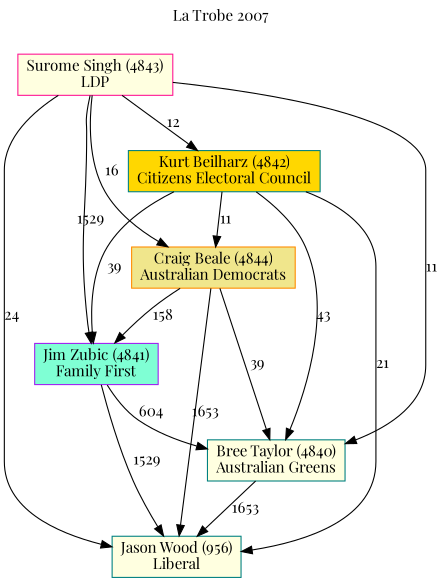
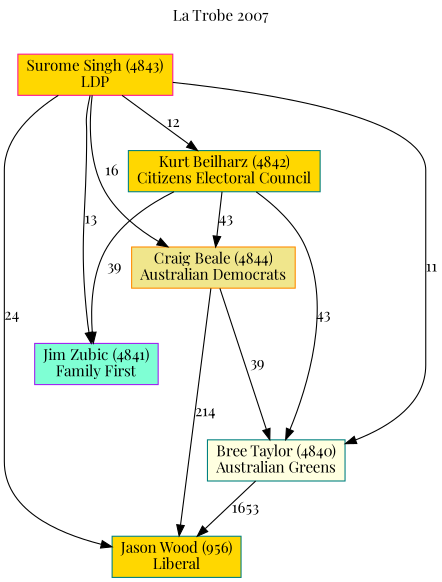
(95, 75) -> (95, 75)
(91, 219) -> (91, 219)
(226, 219) -> (226, 219)
(150, 310) -> none
(376, 392) -> none
(205, 412) -> (205, 412)
(145, 425) -> none
(124, 458) -> none
(177, 557) -> (177, 557)
